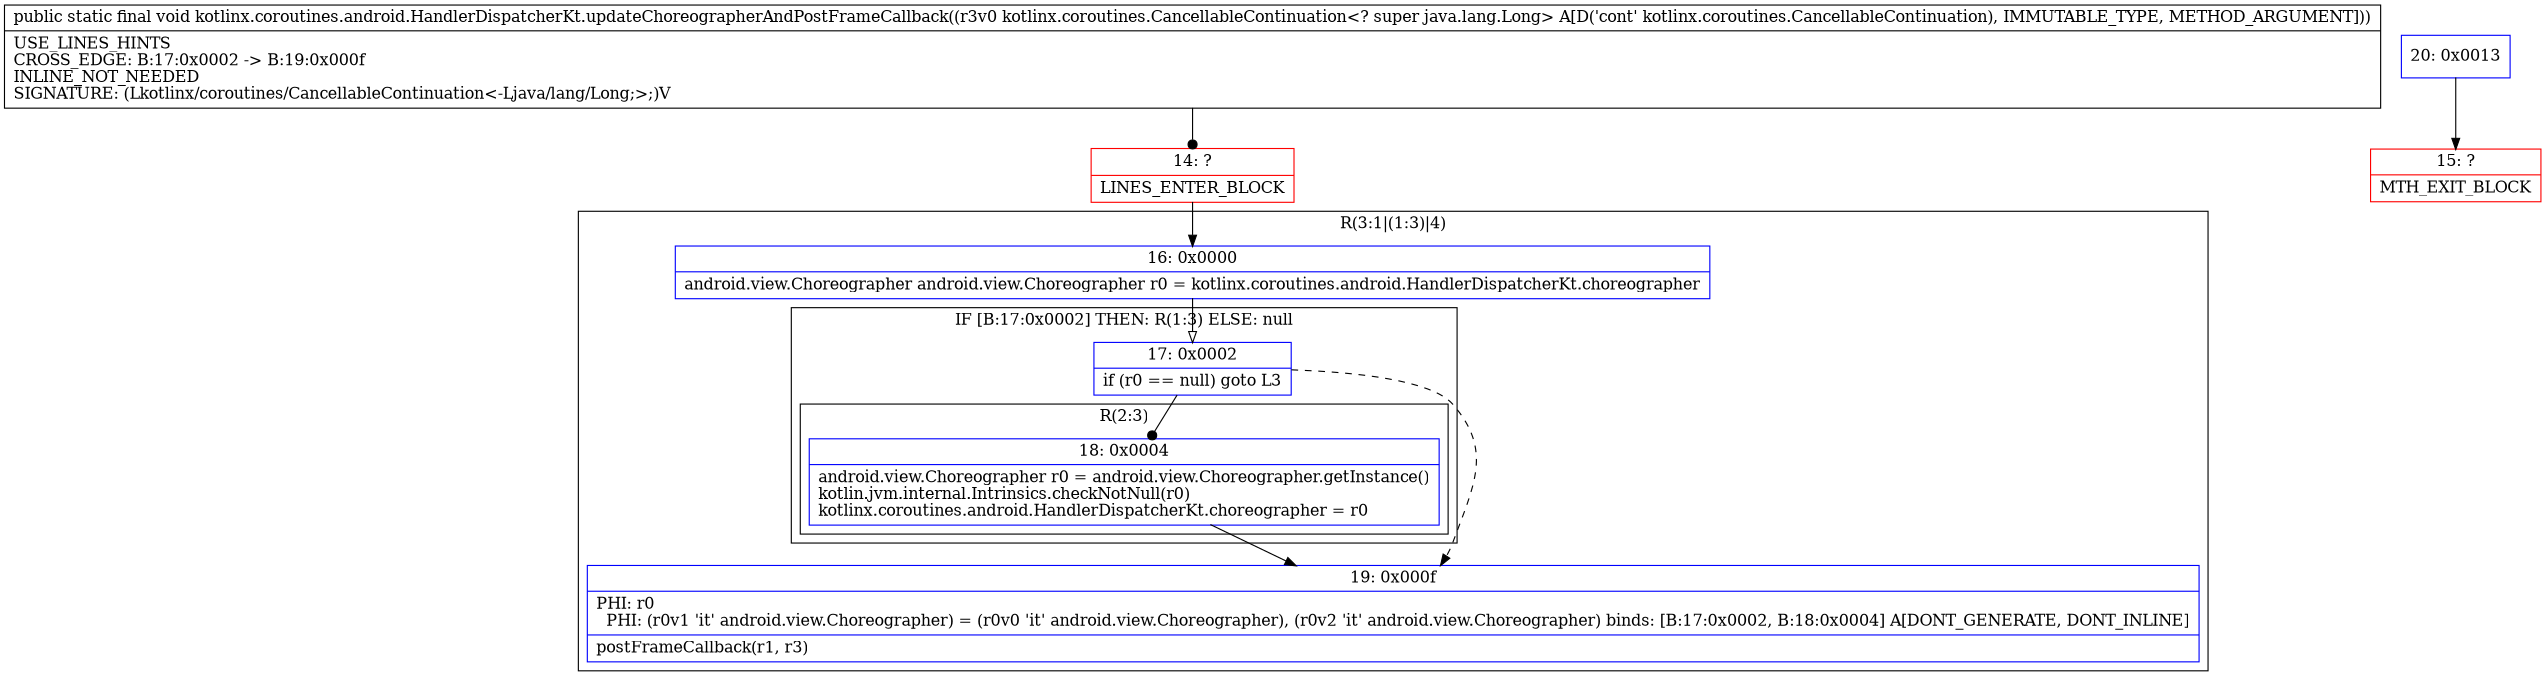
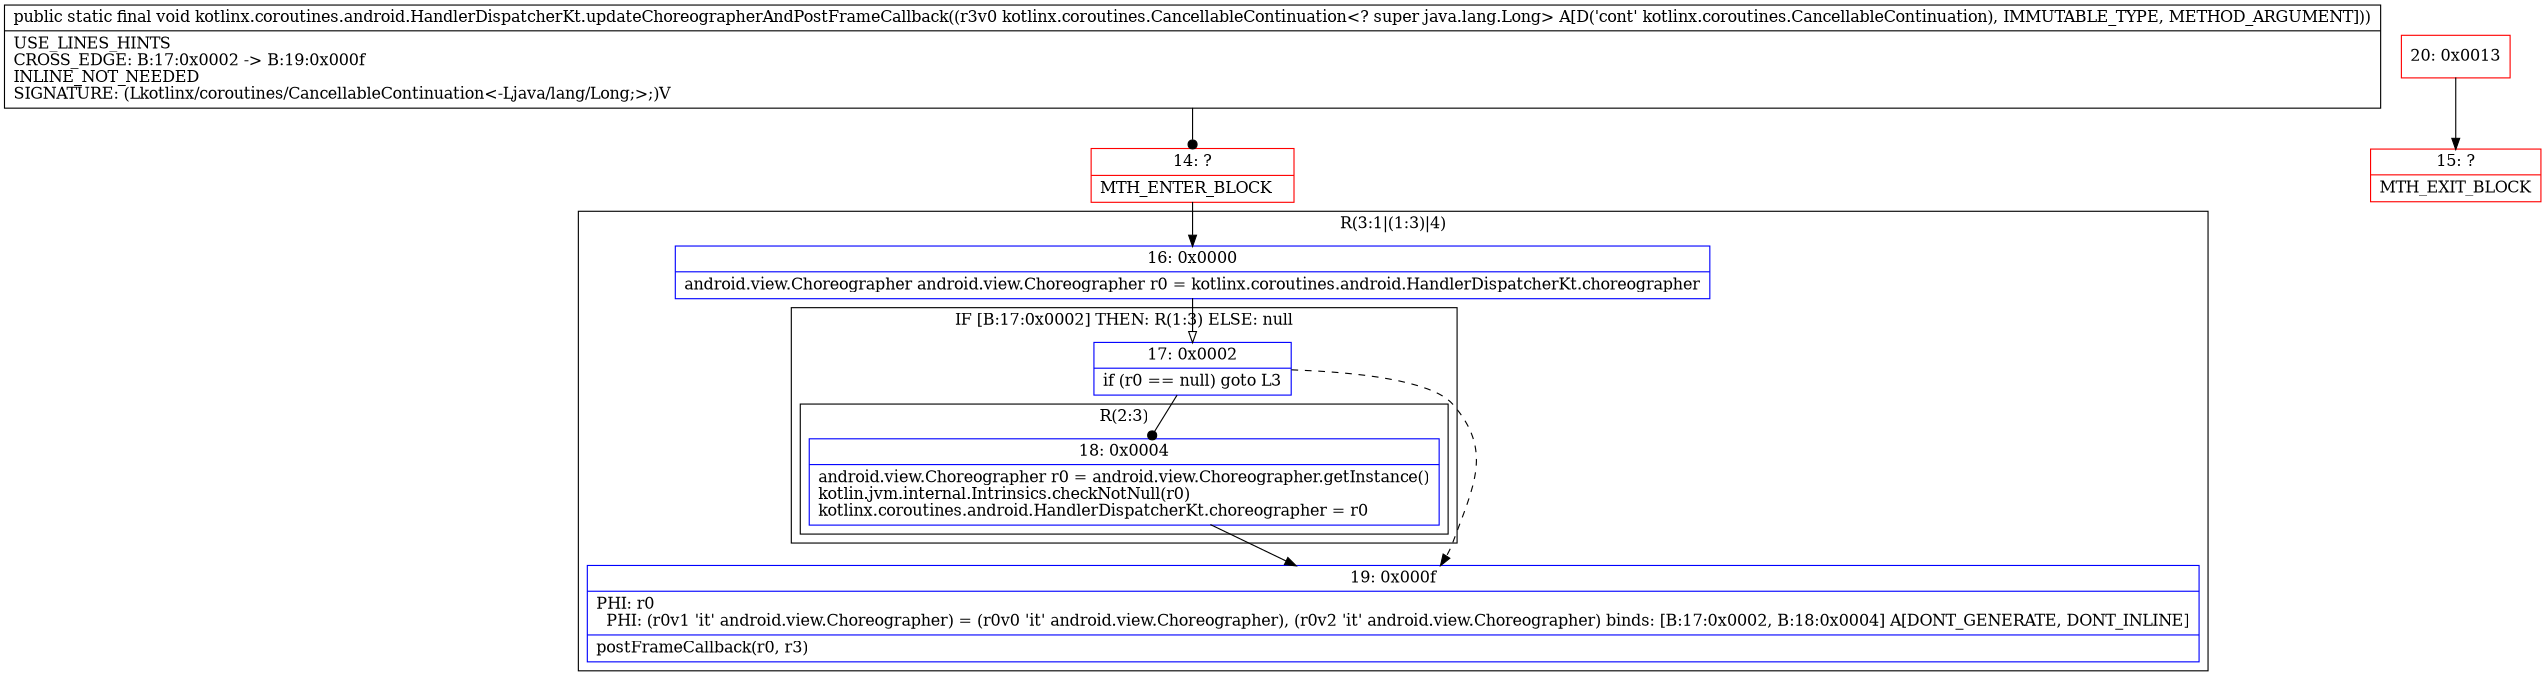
(2456, 57) -> (2456, 57)
(1193, 188) -> (1186, 188)
(703, 648) -> (703, 648)
